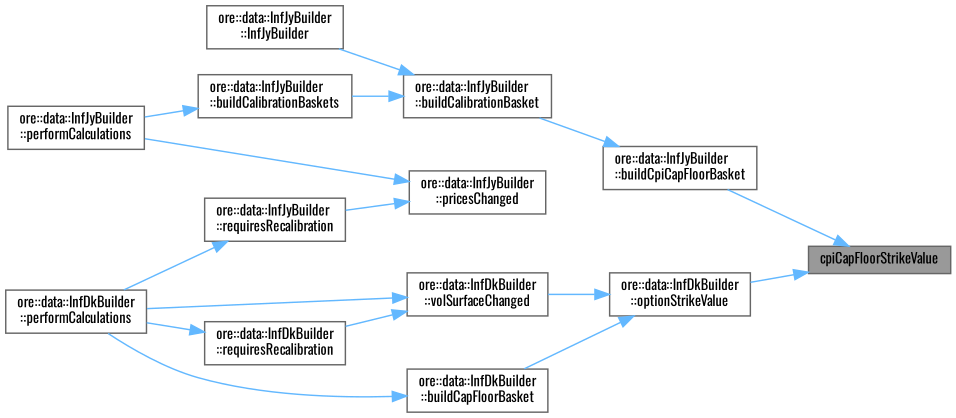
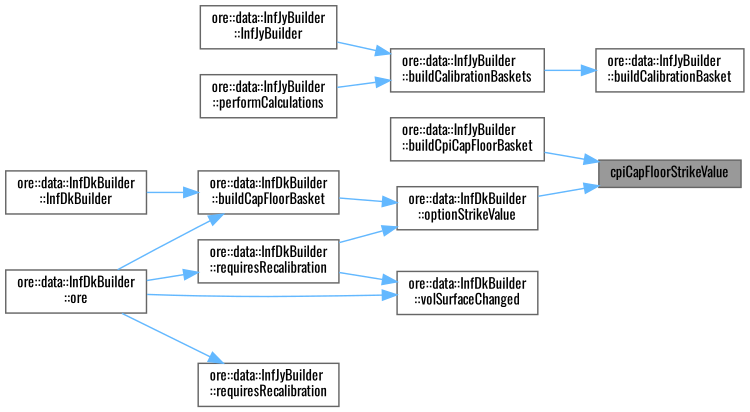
(369, 59) -> (357, 46)
(572, 130) -> none
none -> (76, 192)
(478, 192) -> none
(571, 294) -> (361, 237)
(76, 312) -> (76, 292)
